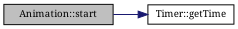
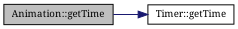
(58, 14) -> (58, 14)
